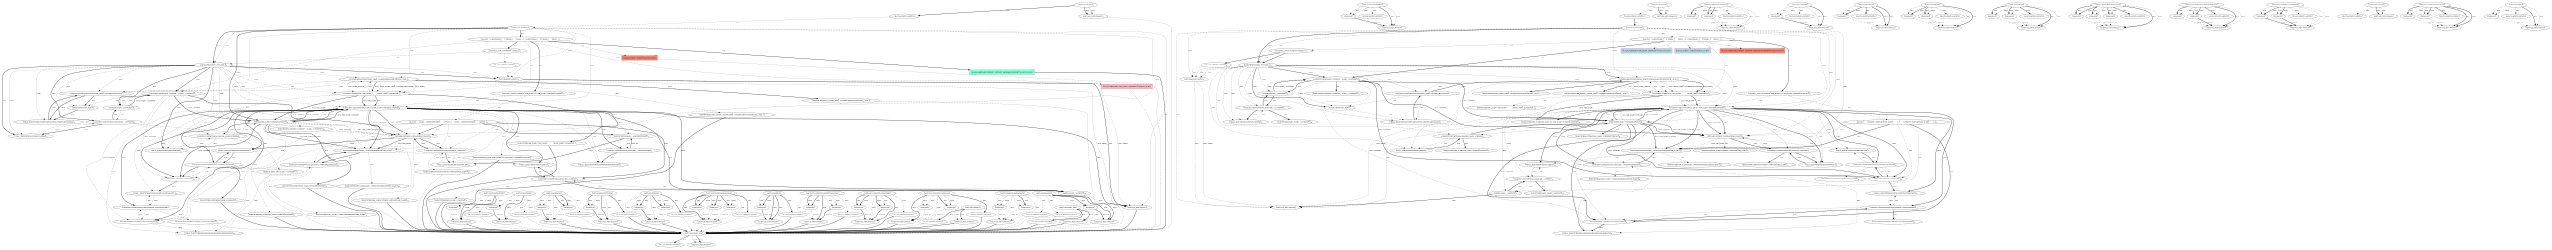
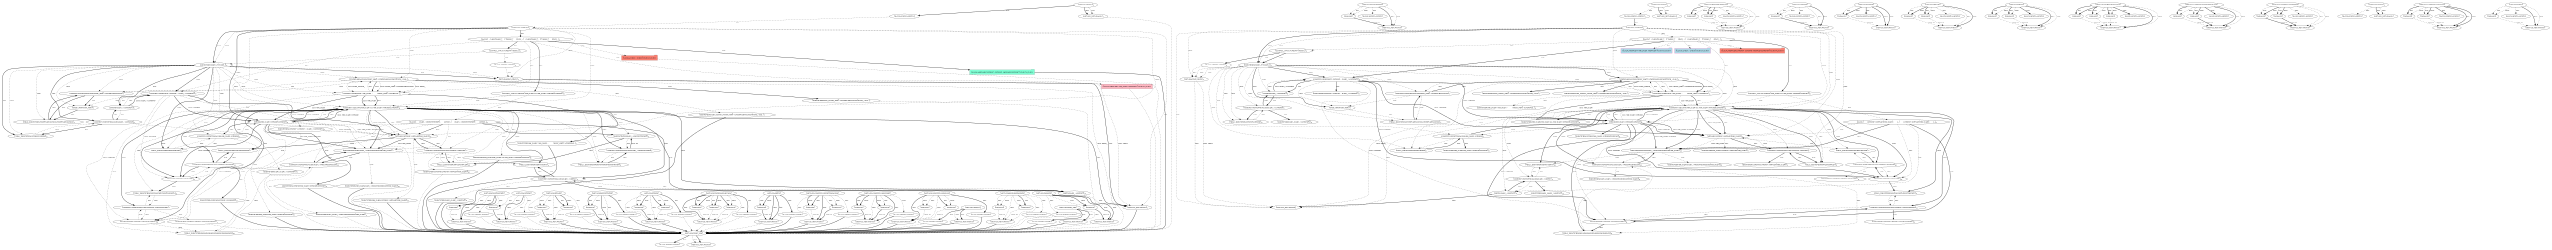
(609, 156) -> (609, 156)
none -> (617, 159)
